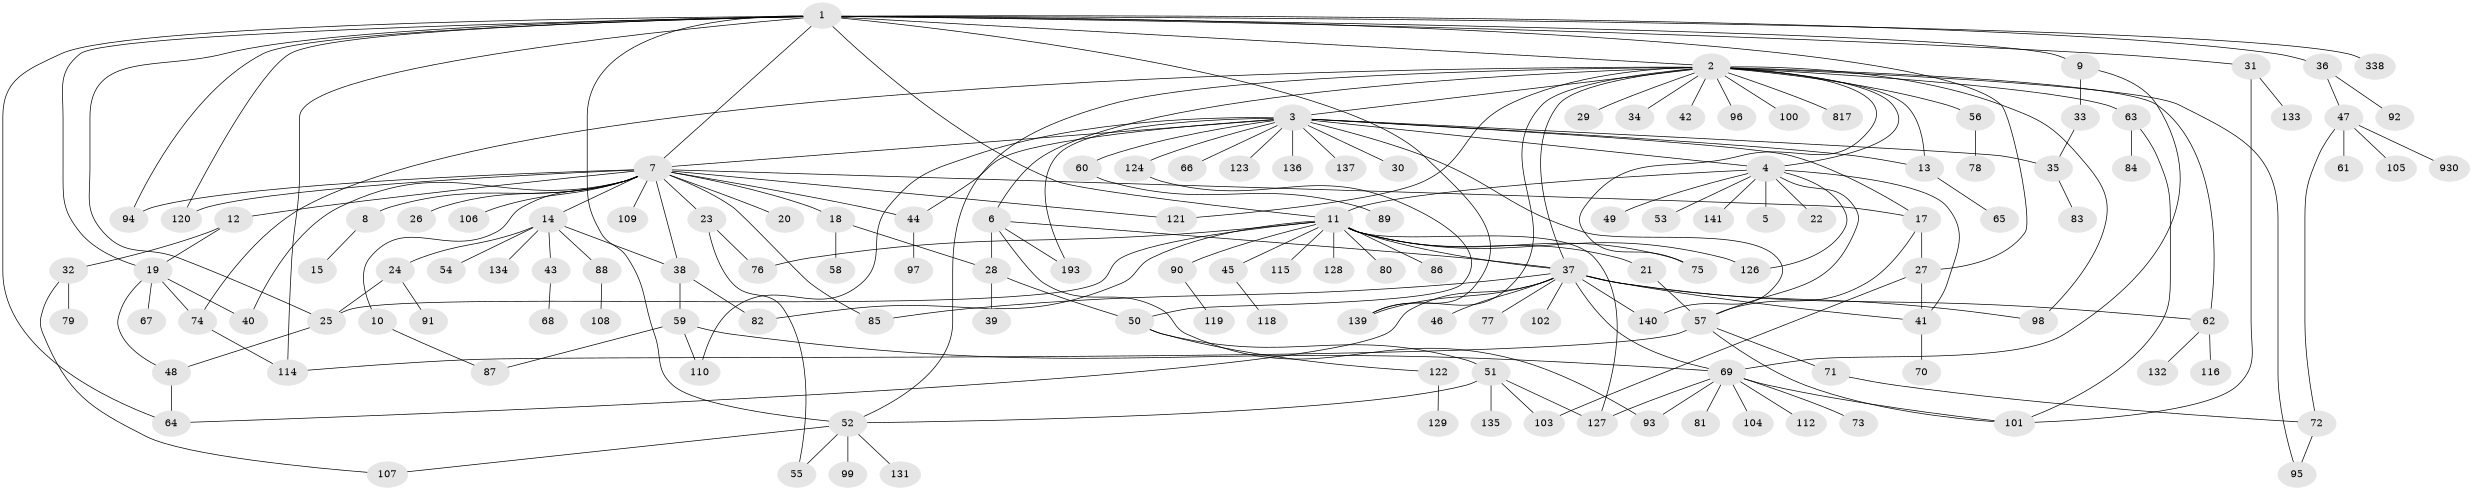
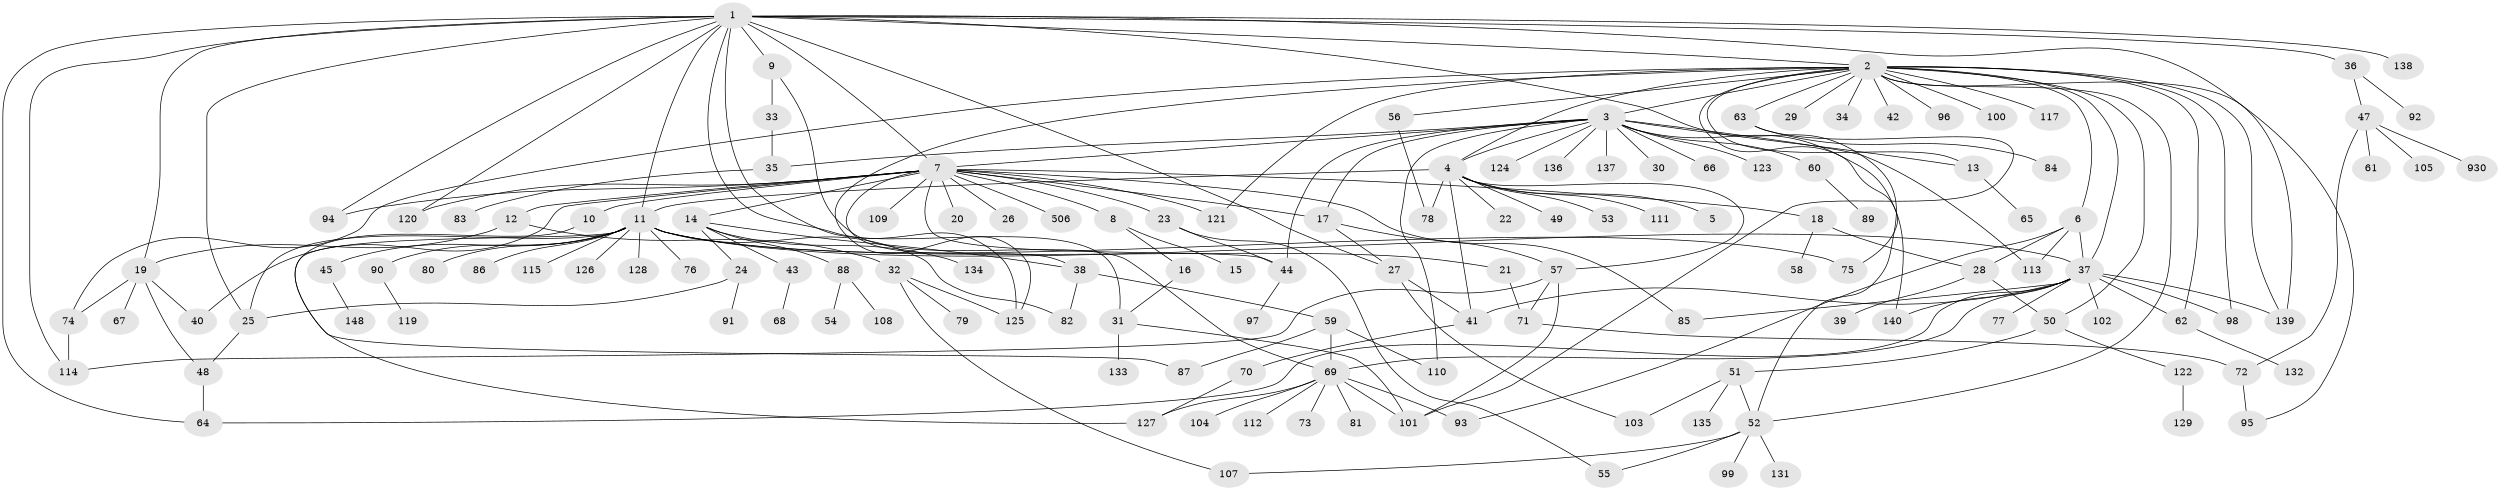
(2375, 67) -> (2403, 67)
(1842, 118) -> (2050, 118)
(469, 220) -> (1061, 220)
(1713, 220) -> (1660, 220)
(1846, 226) -> (1438, 194)
(1461, 241) -> (2122, 113)
(497, 245) -> (837, 296)
(732, 245) -> (1226, 245)
(1071, 271) -> (2032, 271)
none -> (1185, 271)
(1675, 297) -> (1515, 296)
none -> (1015, 322)
(1267, 322) -> (355, 322)
(1437, 322) -> none
(2211, 373) -> none
(1544, 398) -> (1209, 392)
